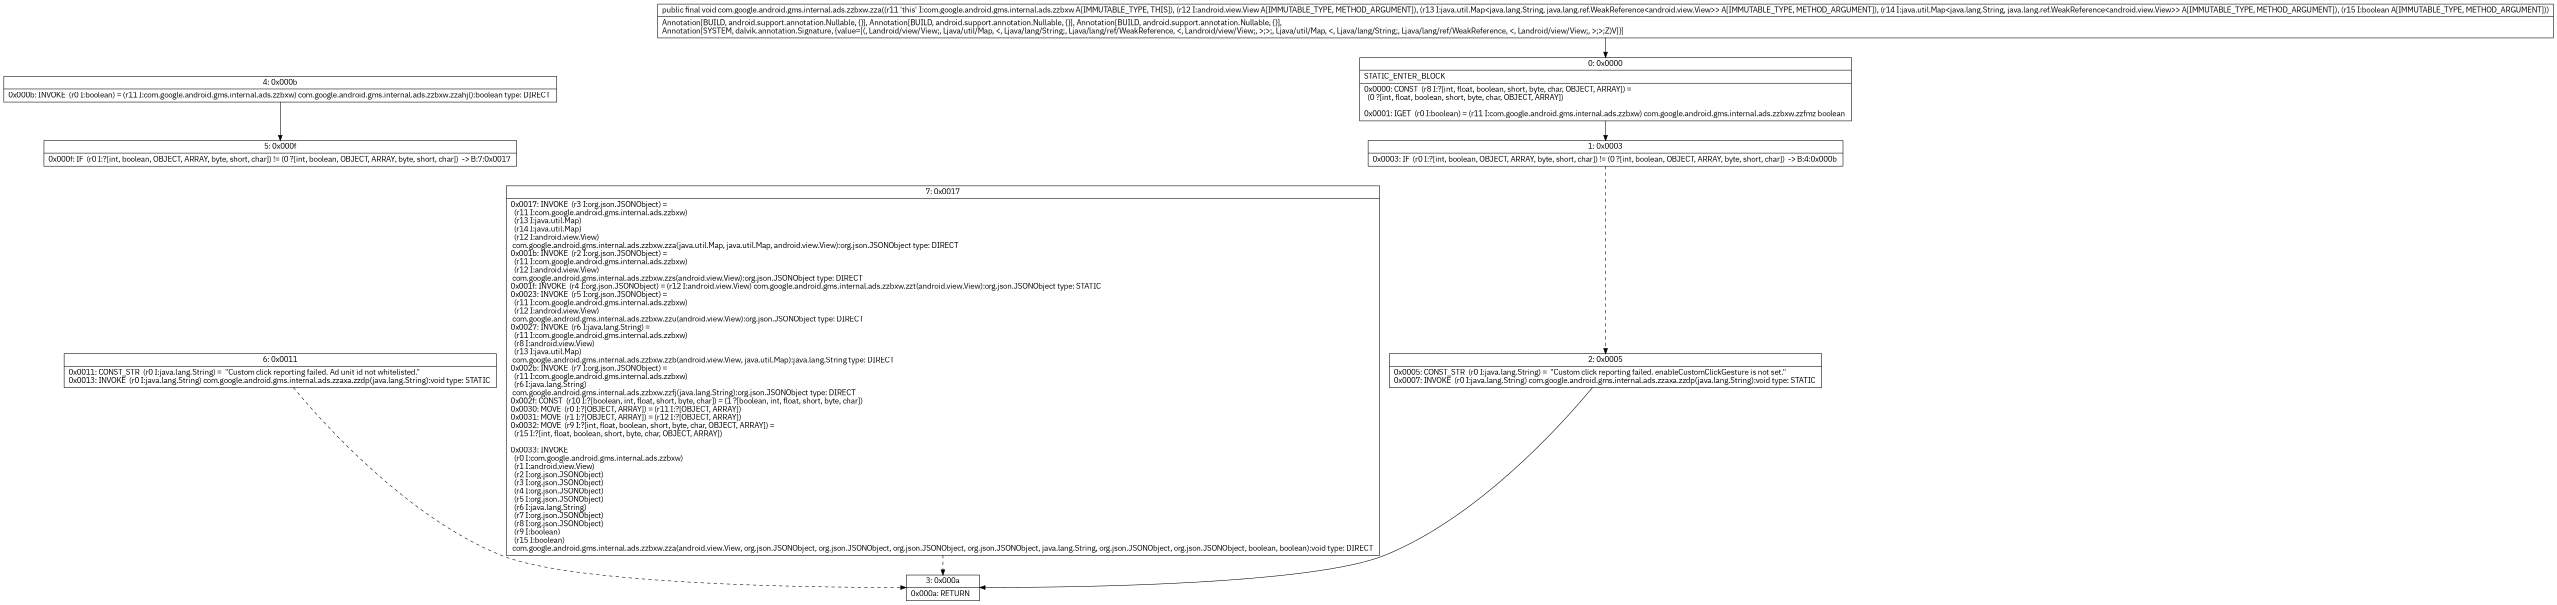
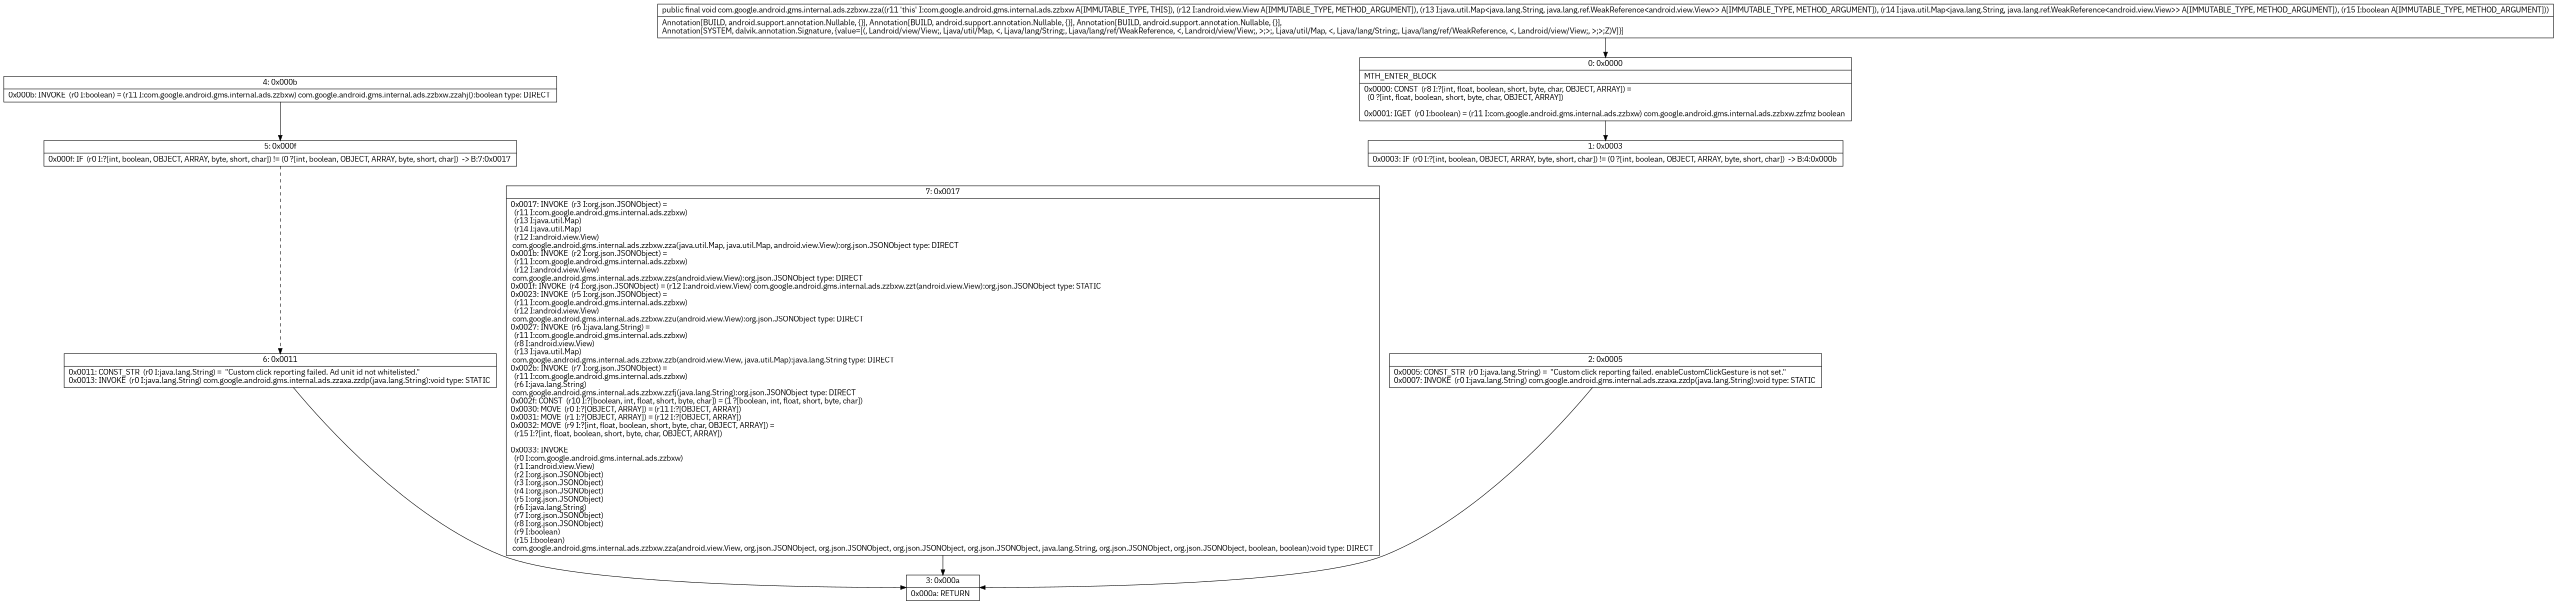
(1405, 76) -> (1400, 76)
none -> (280, 257)
(1606, 257) -> none
(943, 562) -> (943, 562)
(566, 570) -> (566, 570)
